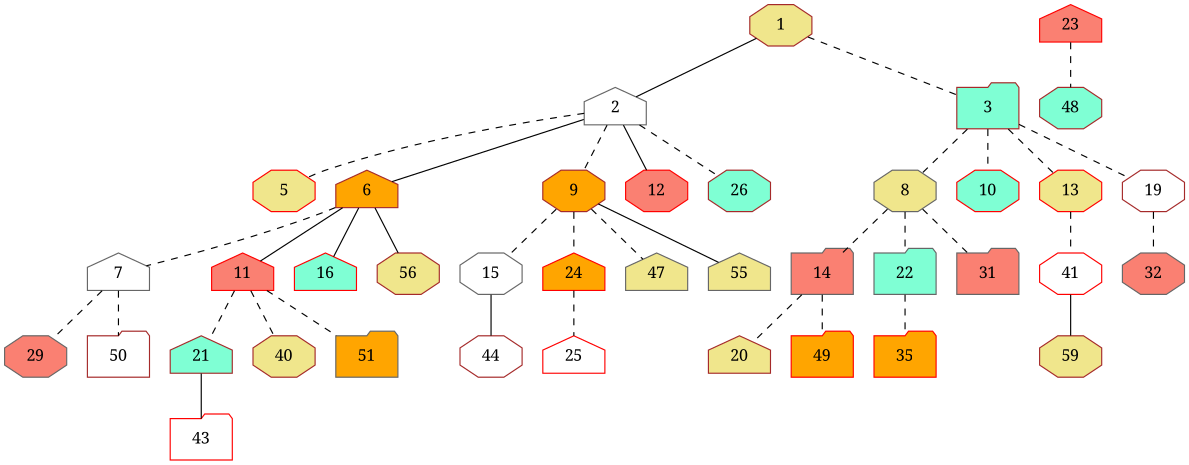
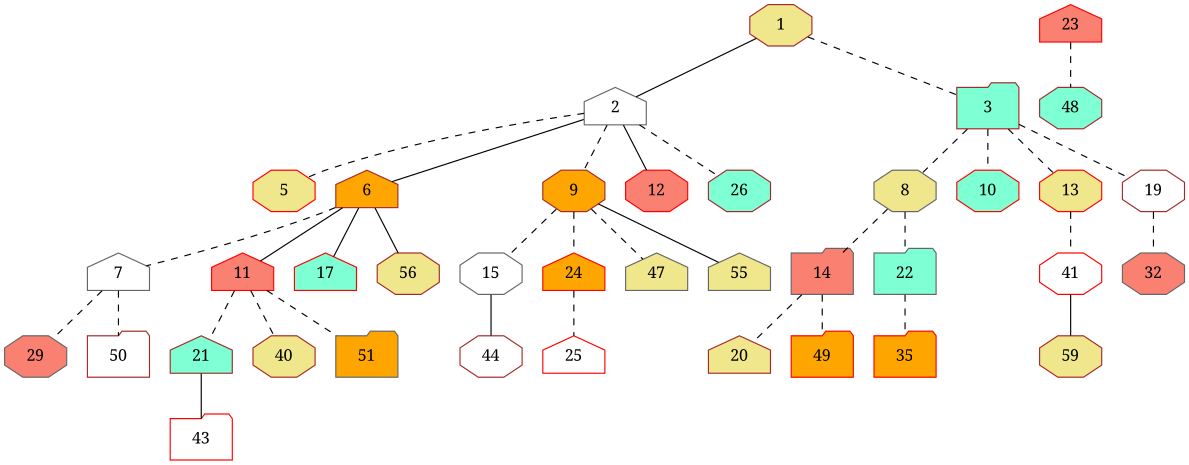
(325, 274) -> (325, 274)
(988, 274) -> none
